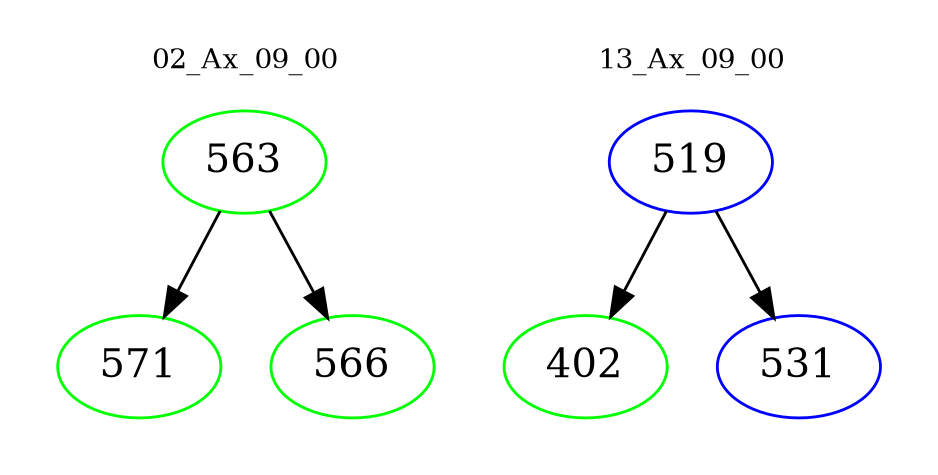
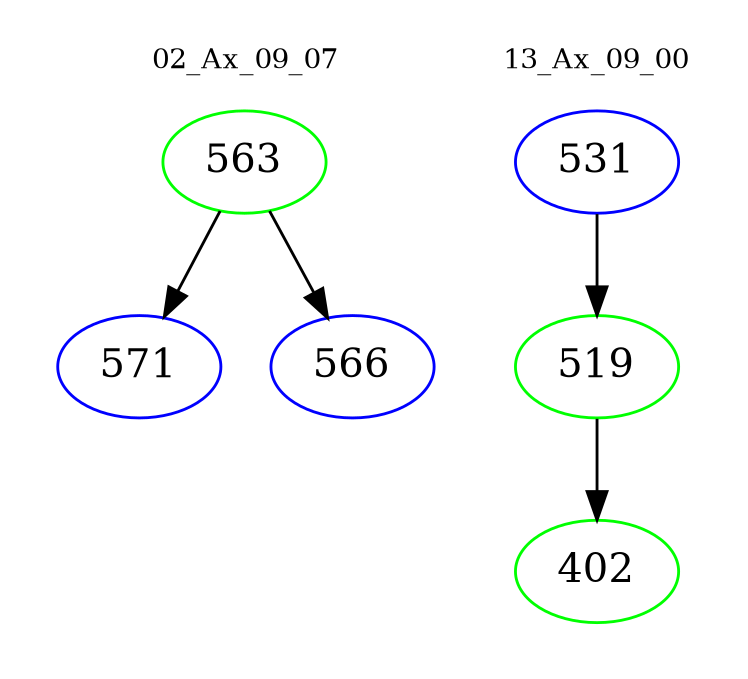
(246, 61) -> (246, 61)
(691, 162) -> (597, 367)
(738, 252) -> (597, 250)
(139, 367) -> (139, 367)
(353, 367) -> (353, 367)
